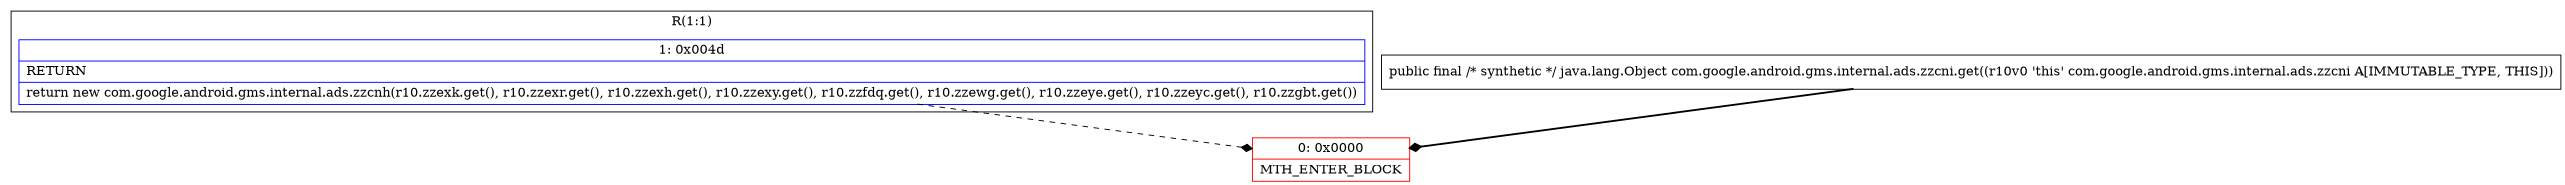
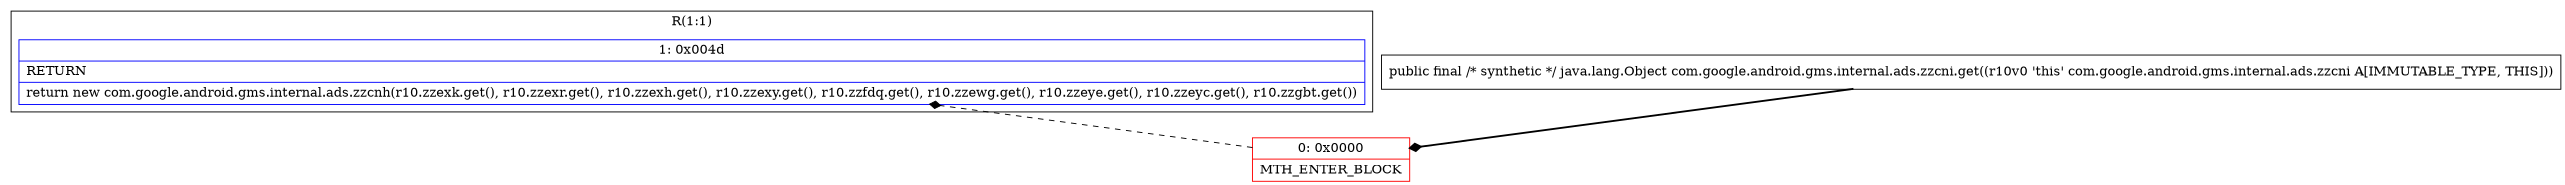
(1079, 126) -> (1097, 126)
